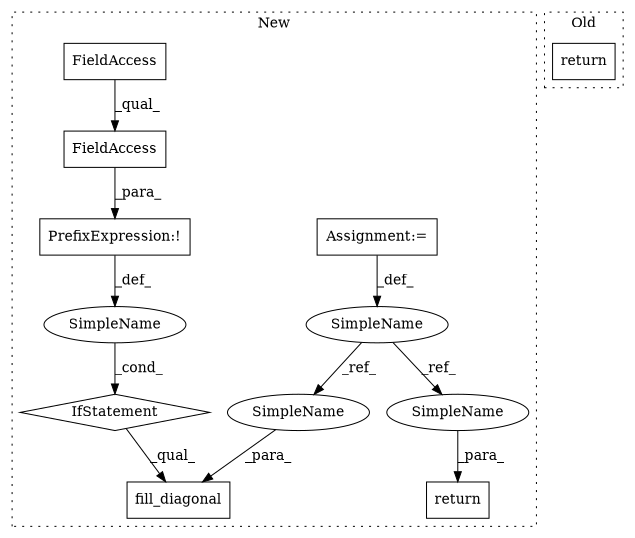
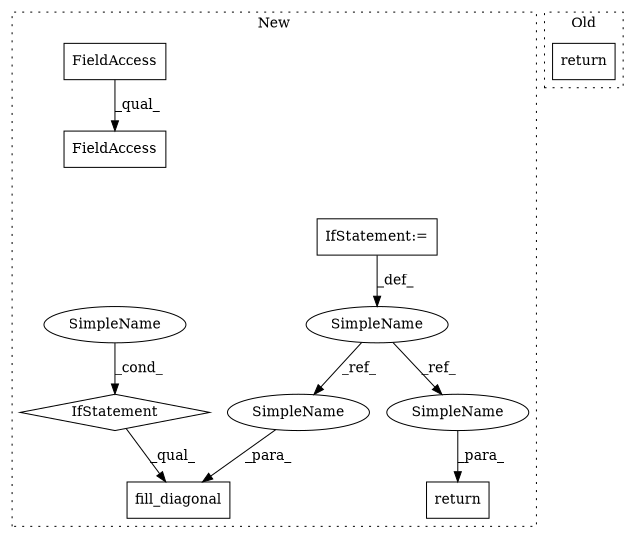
(115, 237) -> none
(377, 237) -> (377, 237)
